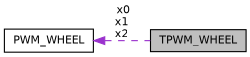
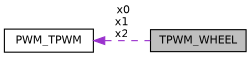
(49, 41) -> (49, 41)
